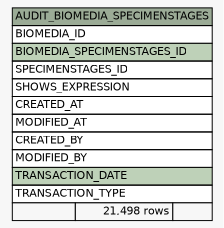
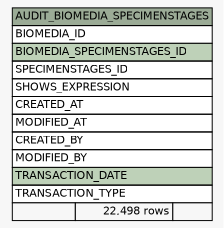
(136, 211) -> (136, 211)
